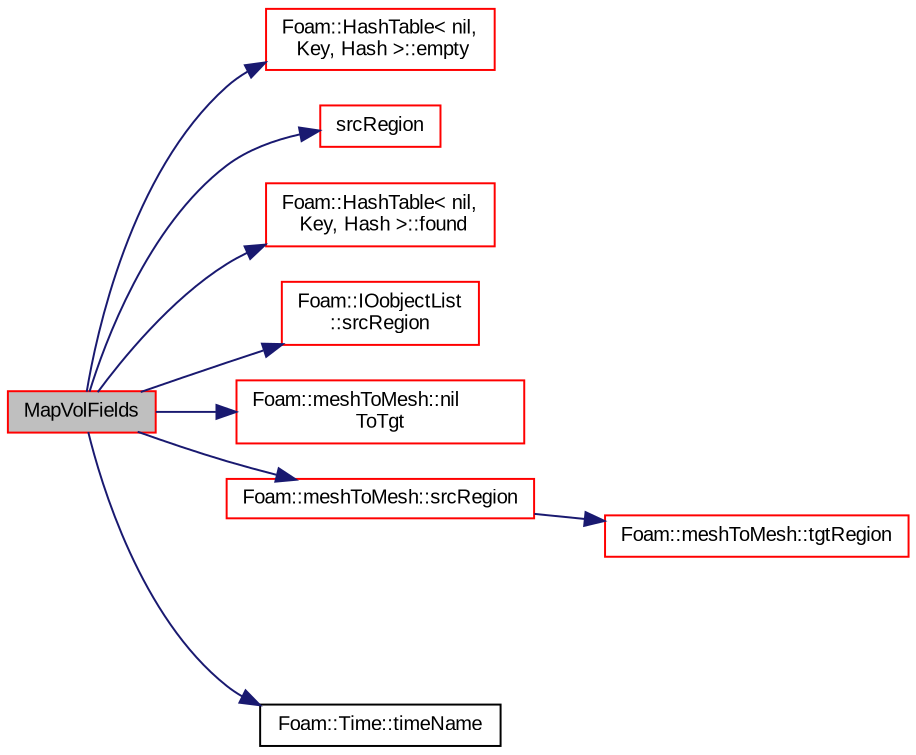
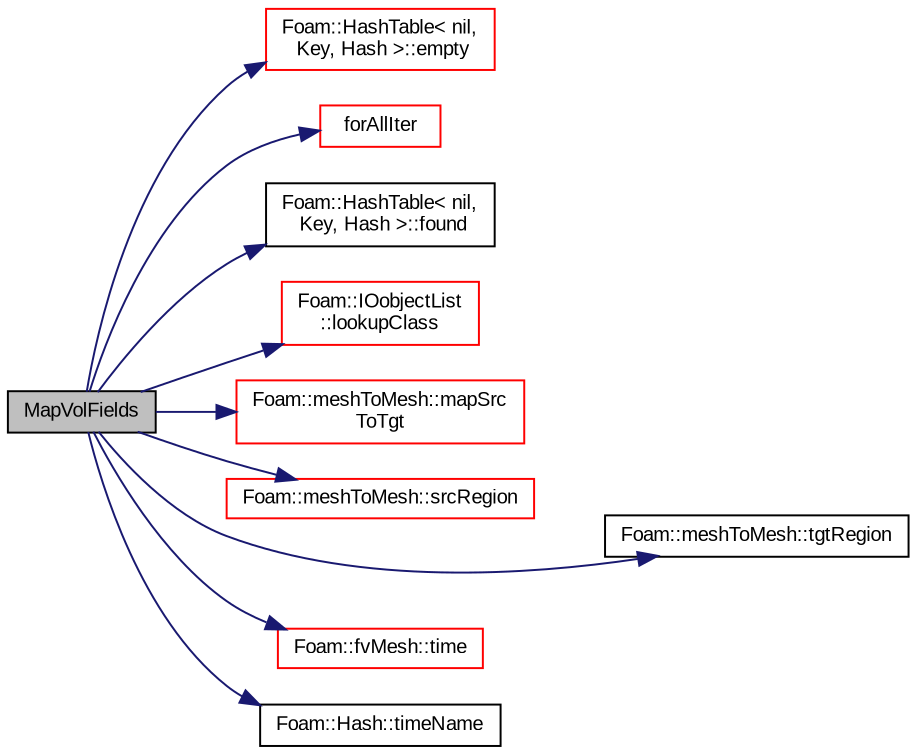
(380, 126) -> (380, 126)
(380, 215) -> (380, 215)
(380, 313) -> (380, 313)
(82, 412) -> (82, 412)
(380, 412) -> (380, 412)
(560, 516) -> (348, 565)
(757, 536) -> (757, 536)
none -> (380, 648)
(380, 725) -> (380, 725)
